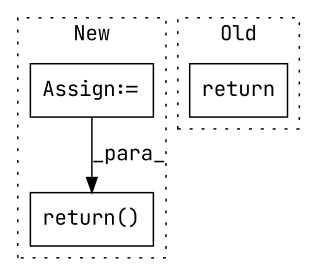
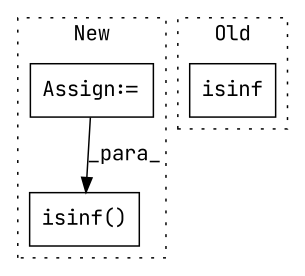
(239, 90) -> (233, 90)
(92, 219) -> (84, 219)
